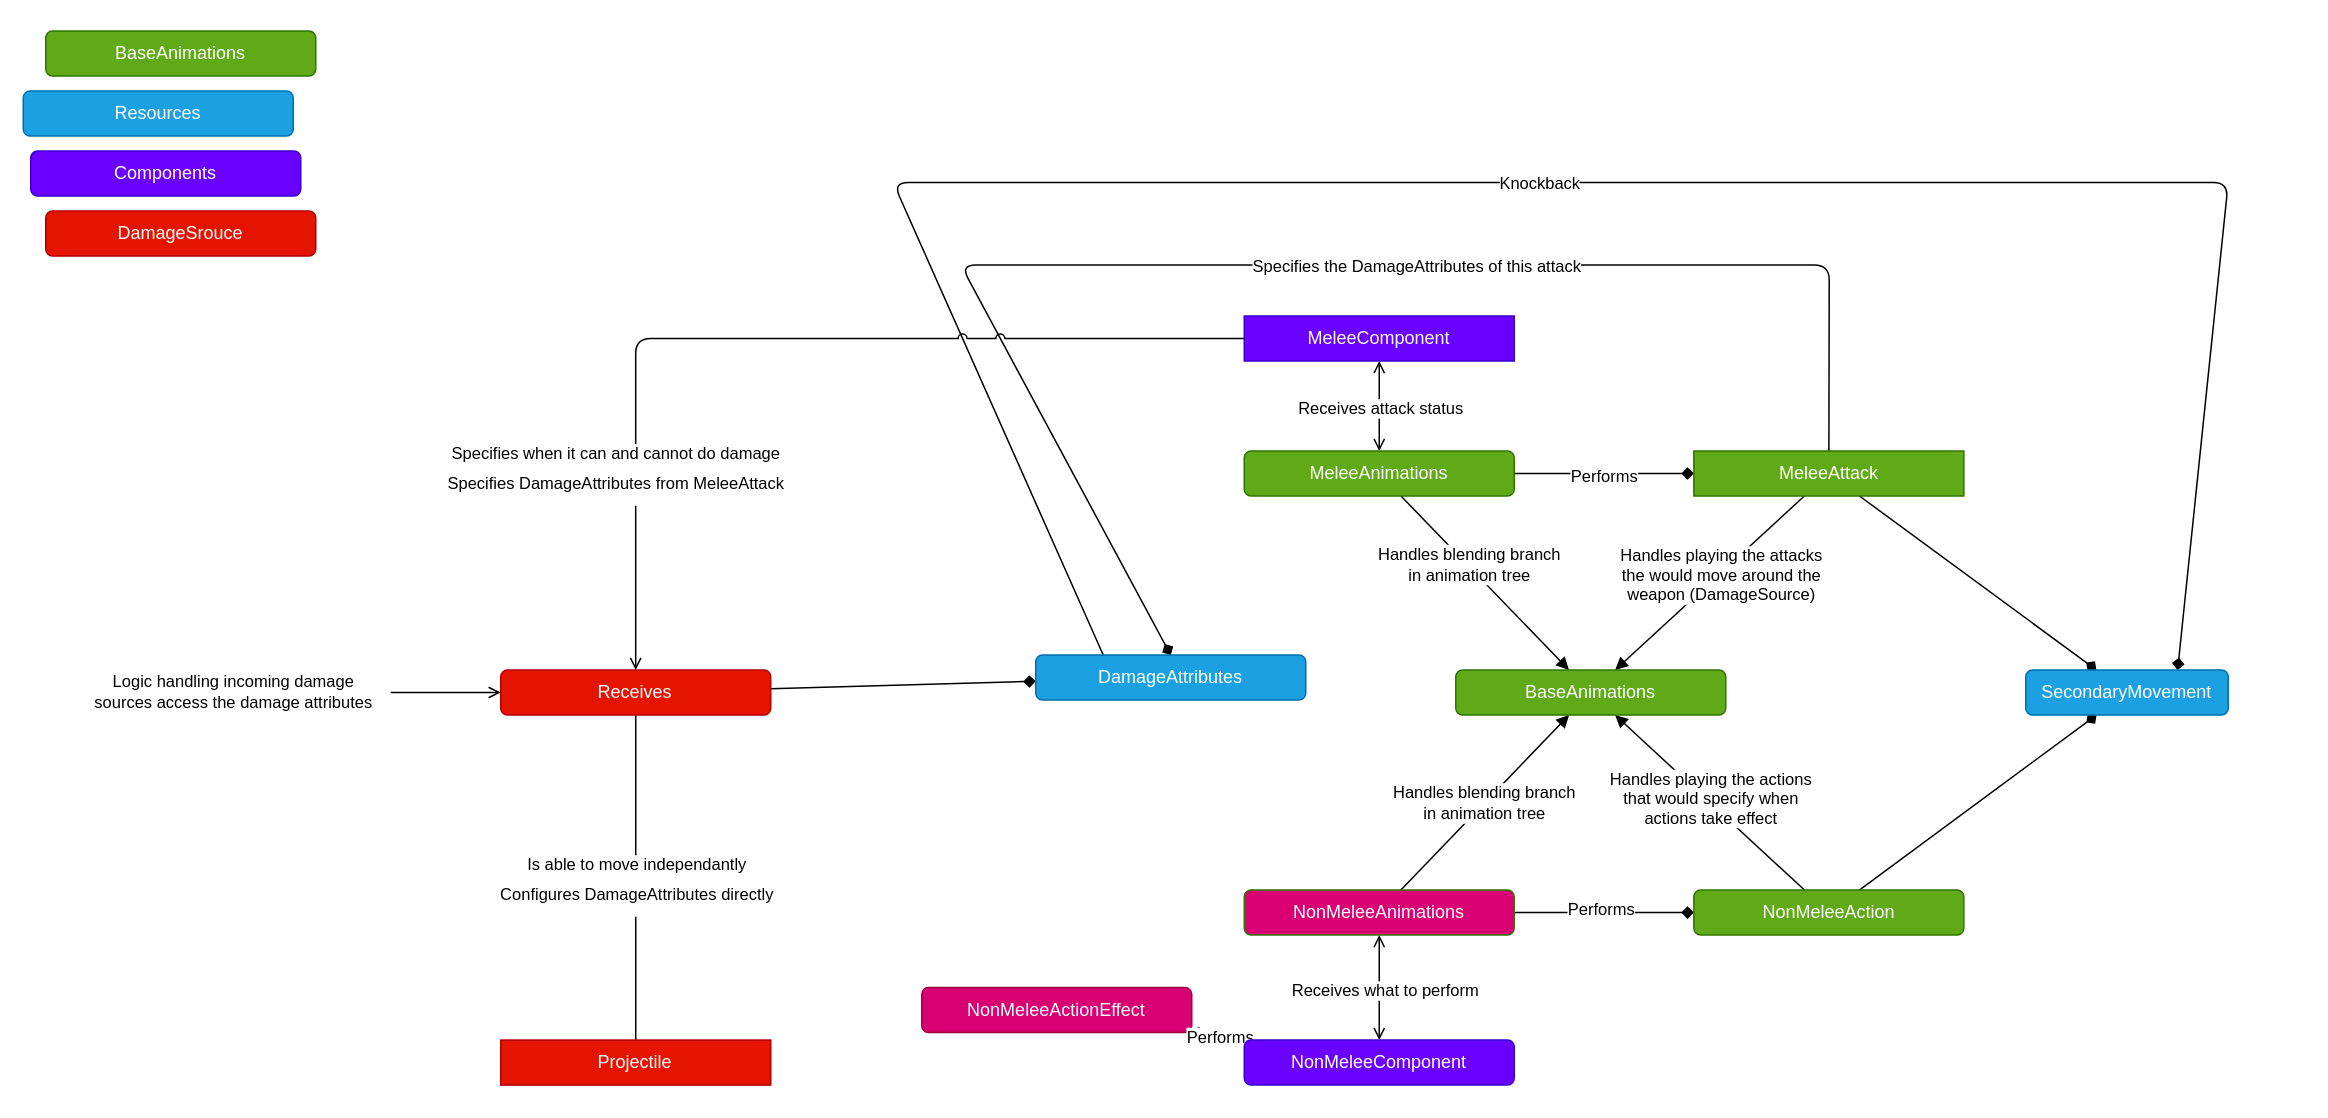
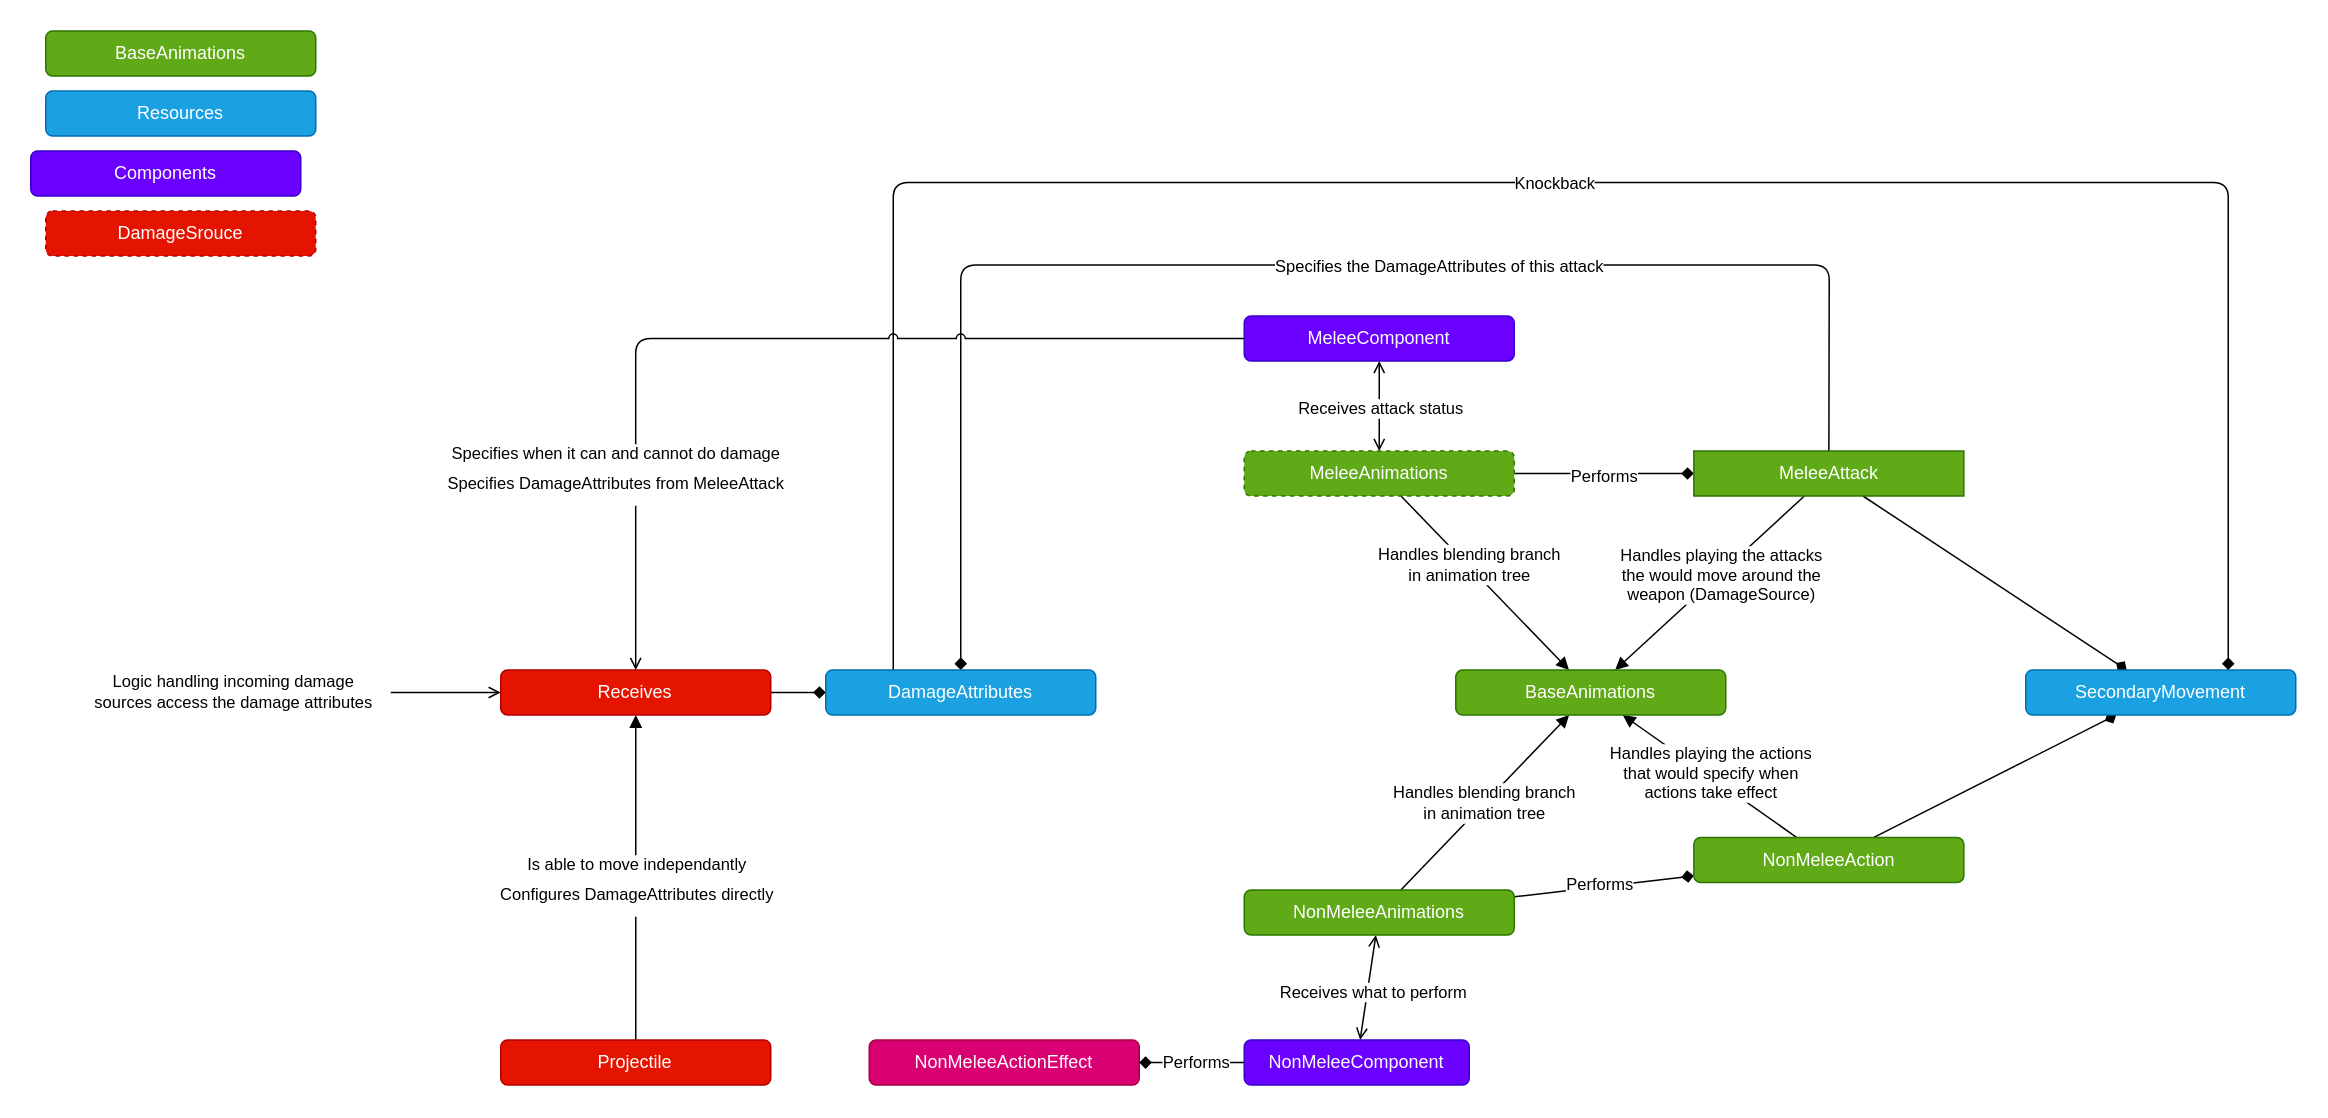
(158, 113) -> (181, 113)
(181, 233) -> (181, 233)
(1379, 338) -> (1379, 338)
(1379, 473) -> (1379, 473)
(1171, 677) -> (961, 692)
(2127, 692) -> (2161, 692)
(636, 723) -> (636, 728)
(1379, 912) -> (1379, 912)
(1829, 912) -> (1829, 860)
(1057, 1010) -> (1004, 1062)
(636, 1062) -> (636, 1062)
(1379, 1062) -> (1357, 1062)
